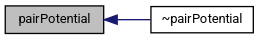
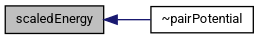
(54, 20) -> (54, 20)
